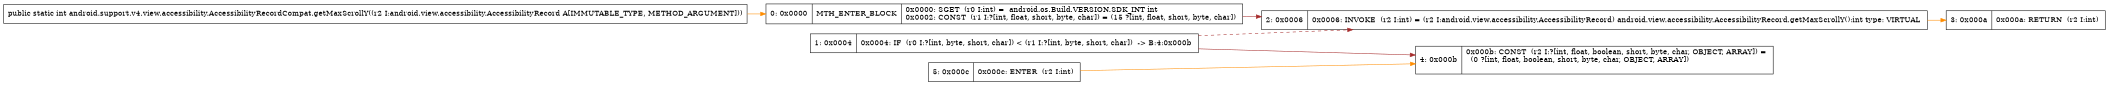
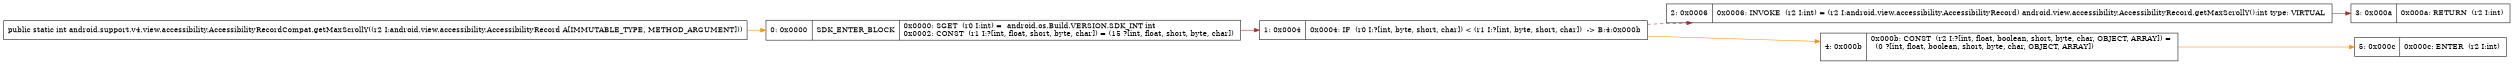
(857, 14) -> (856, 30)
(1249, 17) -> (1247, 30)
(1934, 20) -> (2339, 13)
(1304, 52) -> (1731, 39)
(1245, 67) -> (2264, 47)
